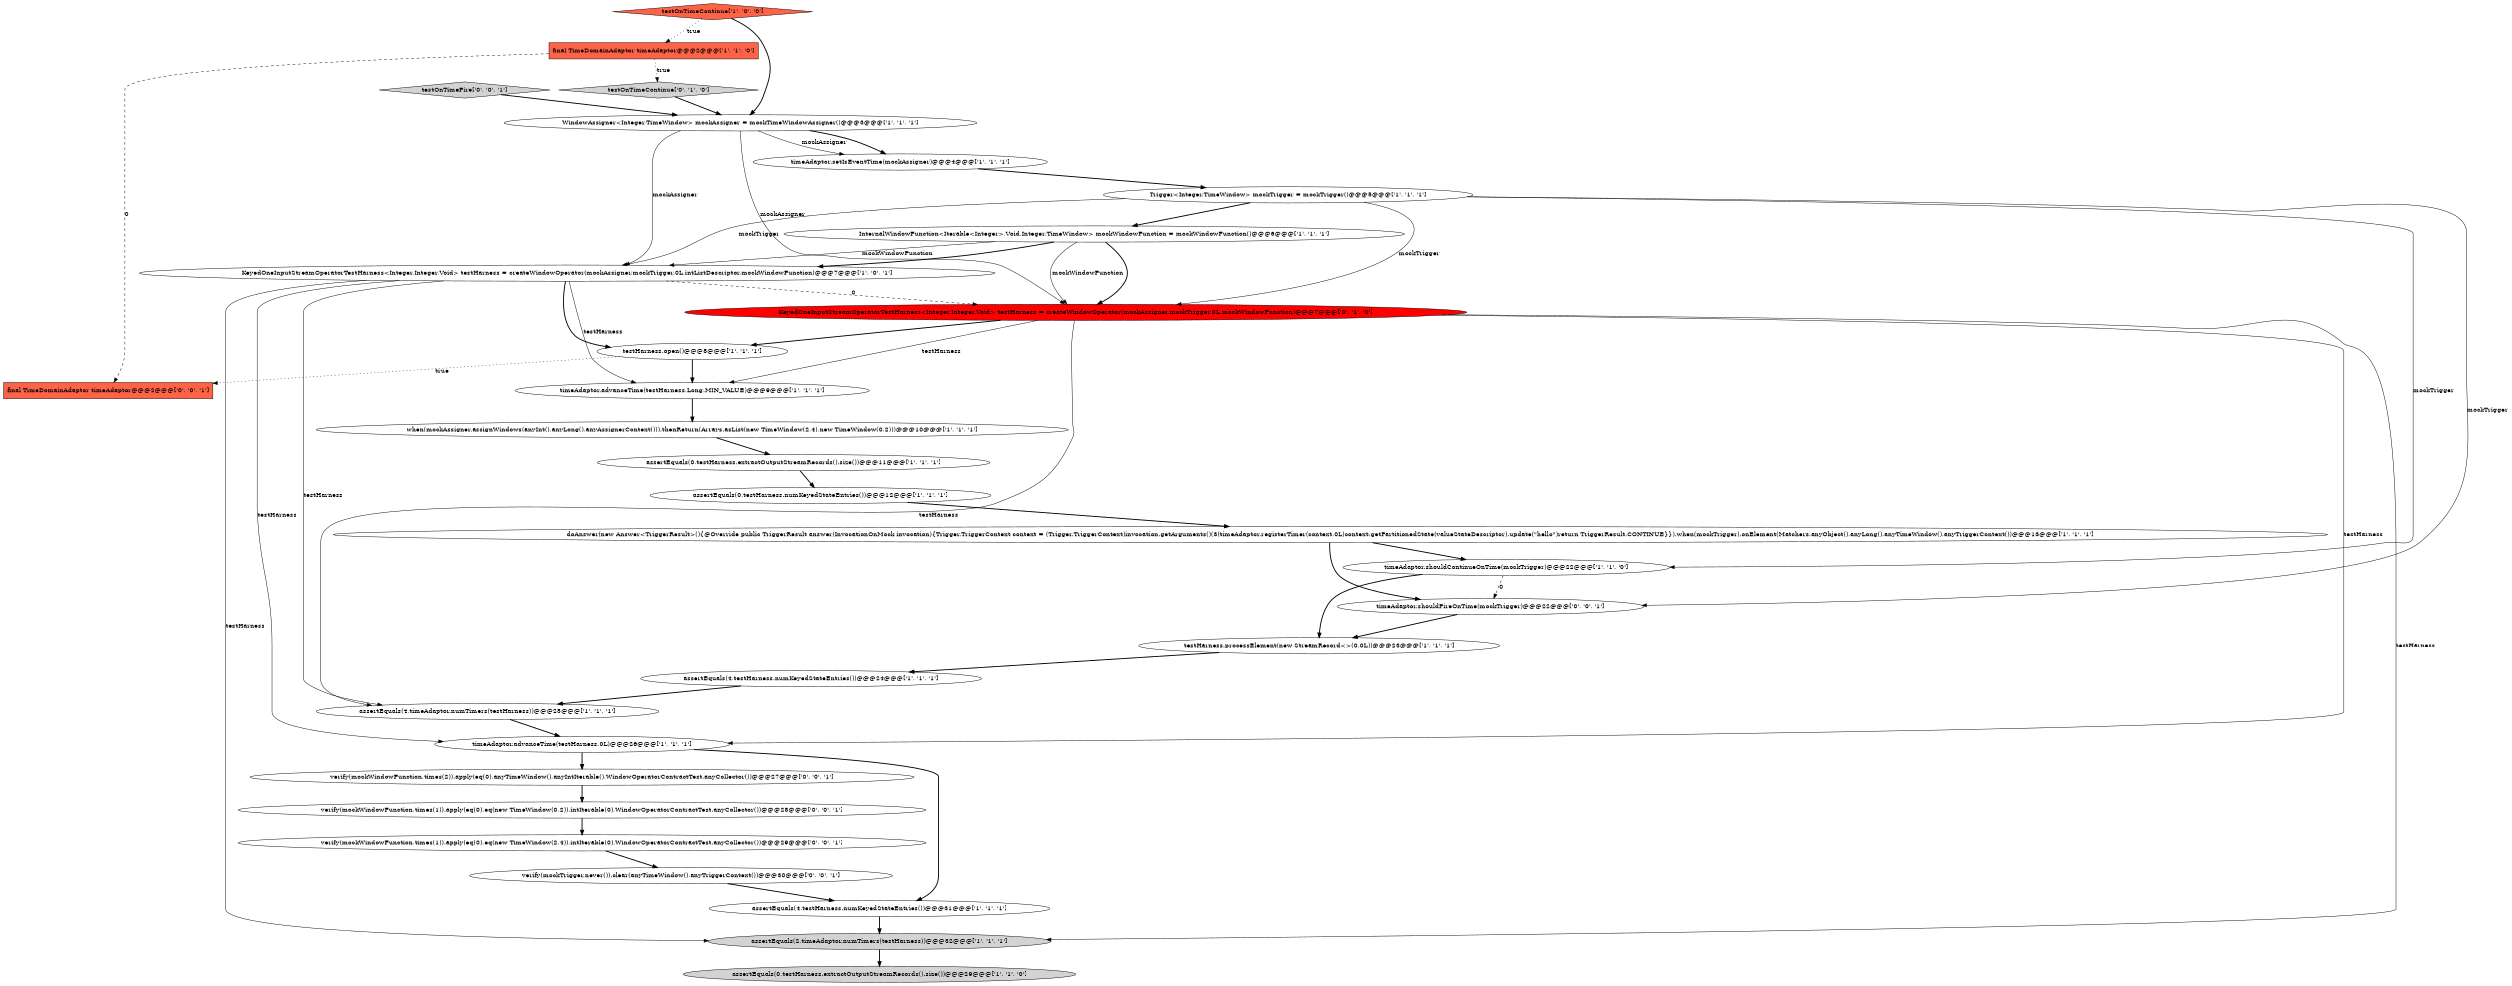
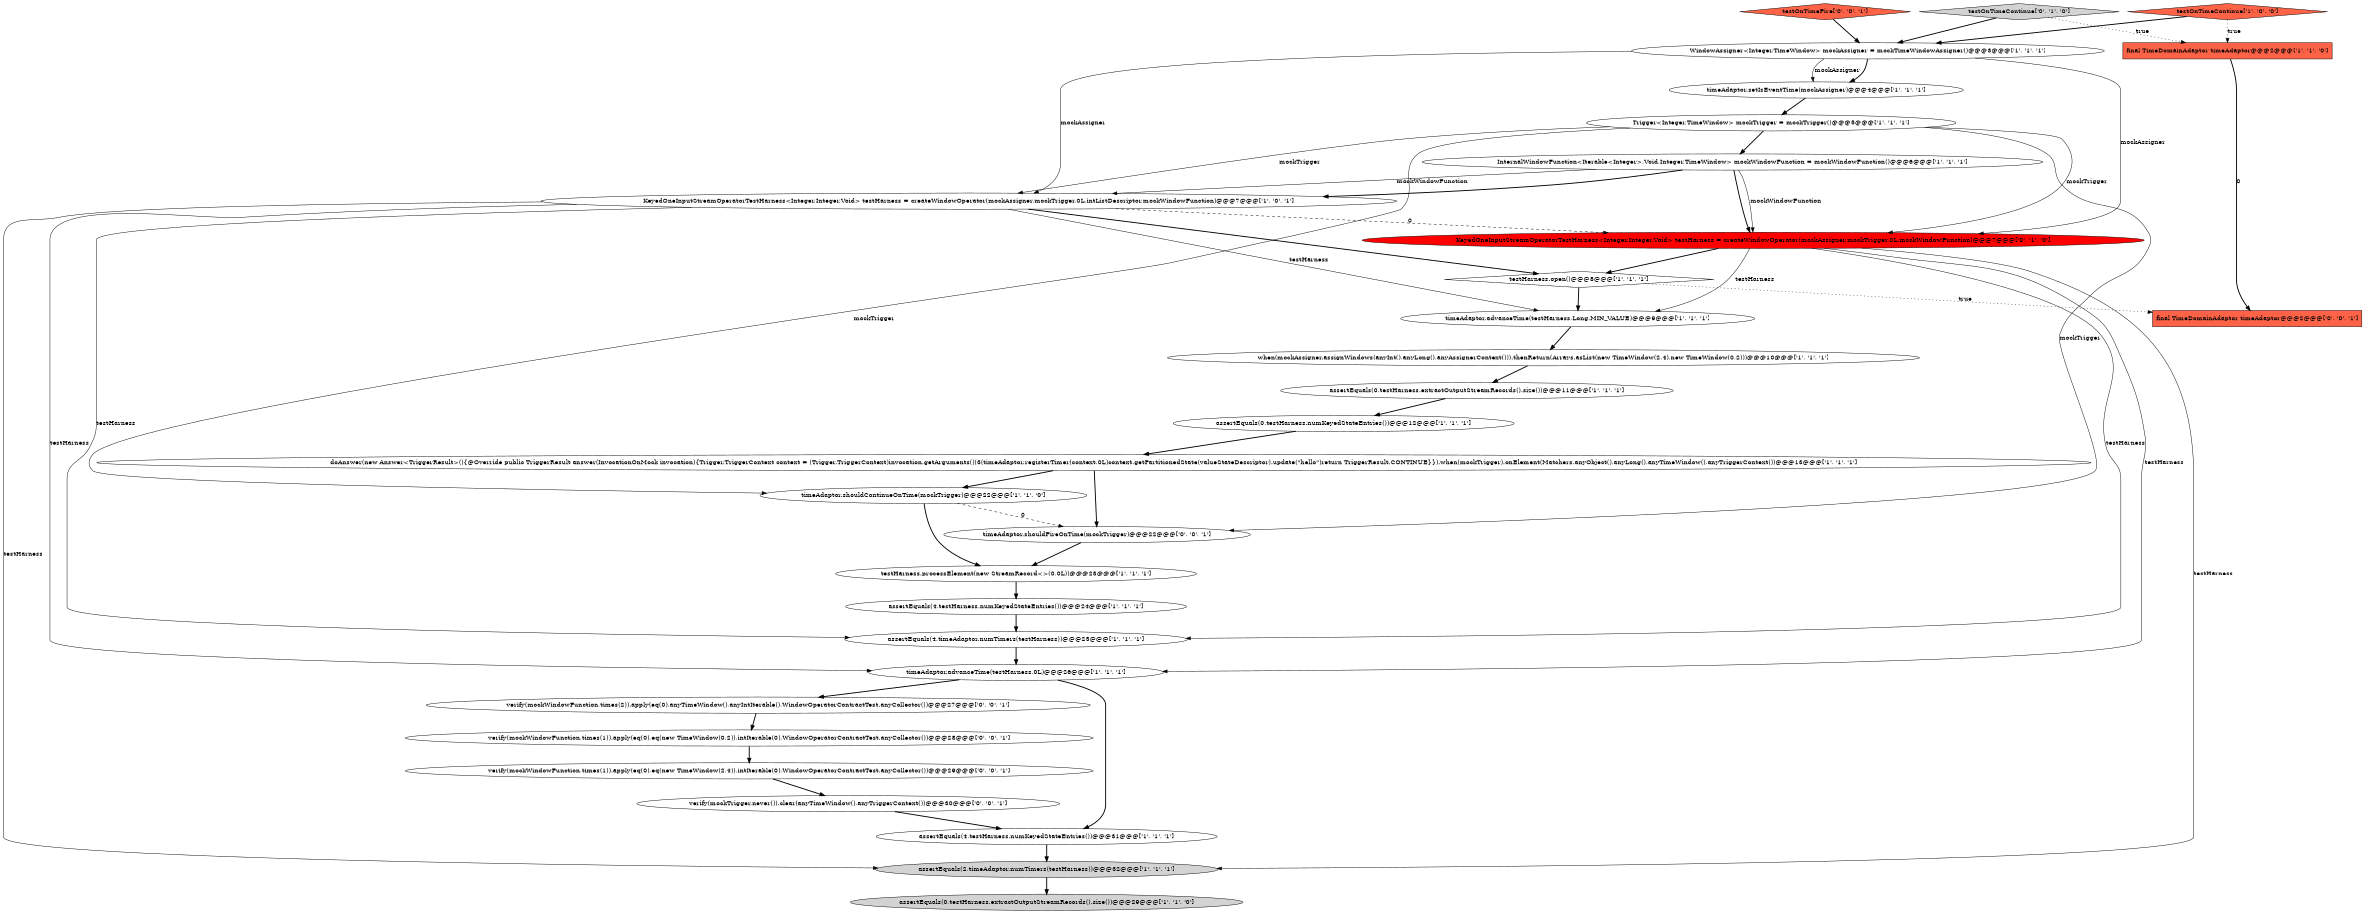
(656, 68) -> (2115, 30)
(190, 73) -> (2236, 184)
(465, 90) -> (1825, 12)
(692, 351) -> (1579, 279)
